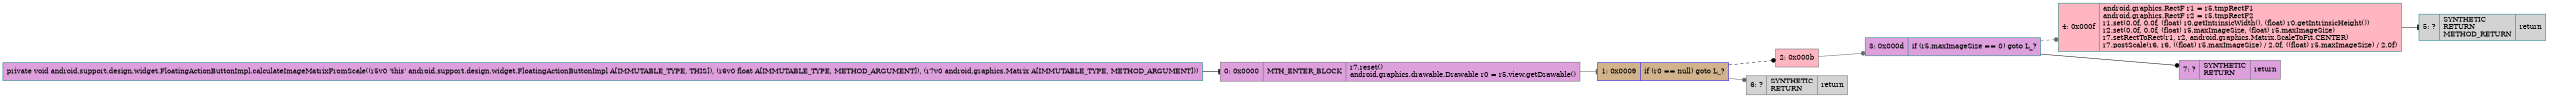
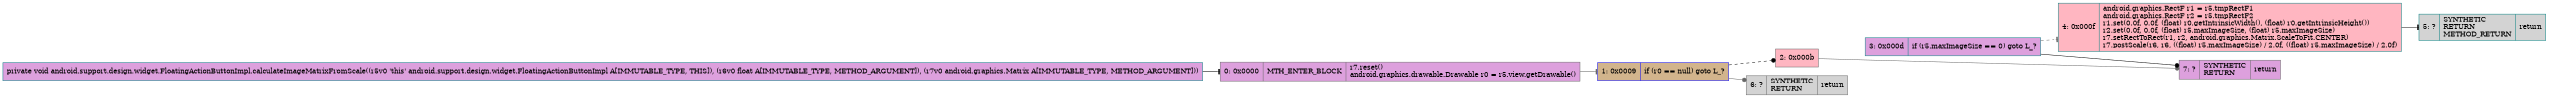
(2047, 40) -> (2047, 40)
(1840, 55) -> (1997, 64)
